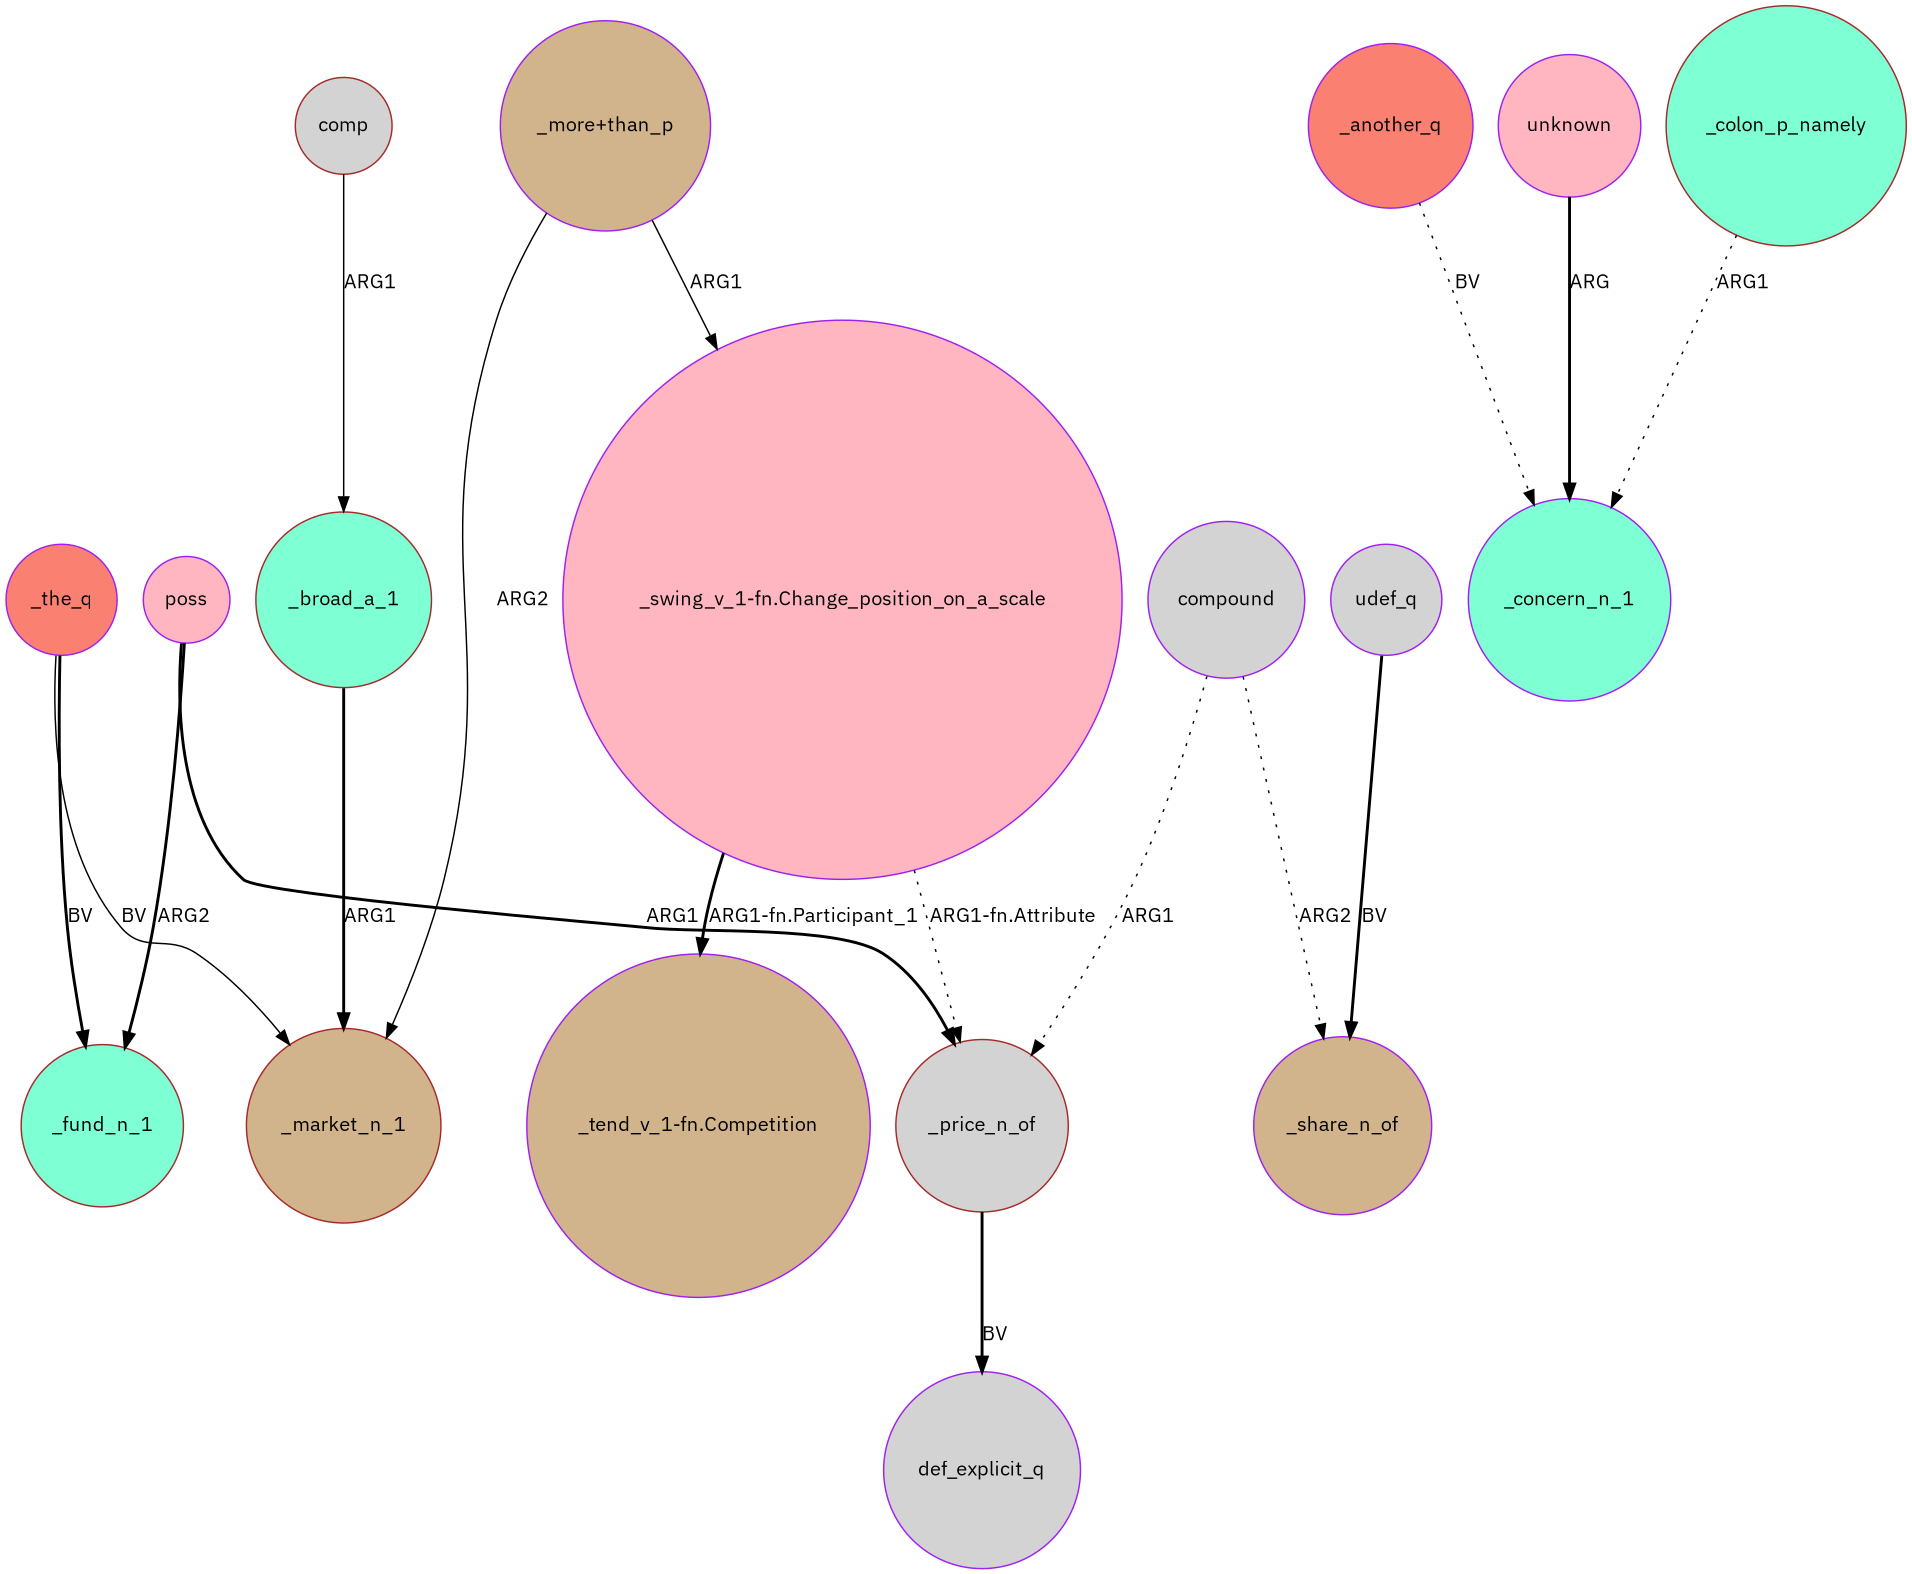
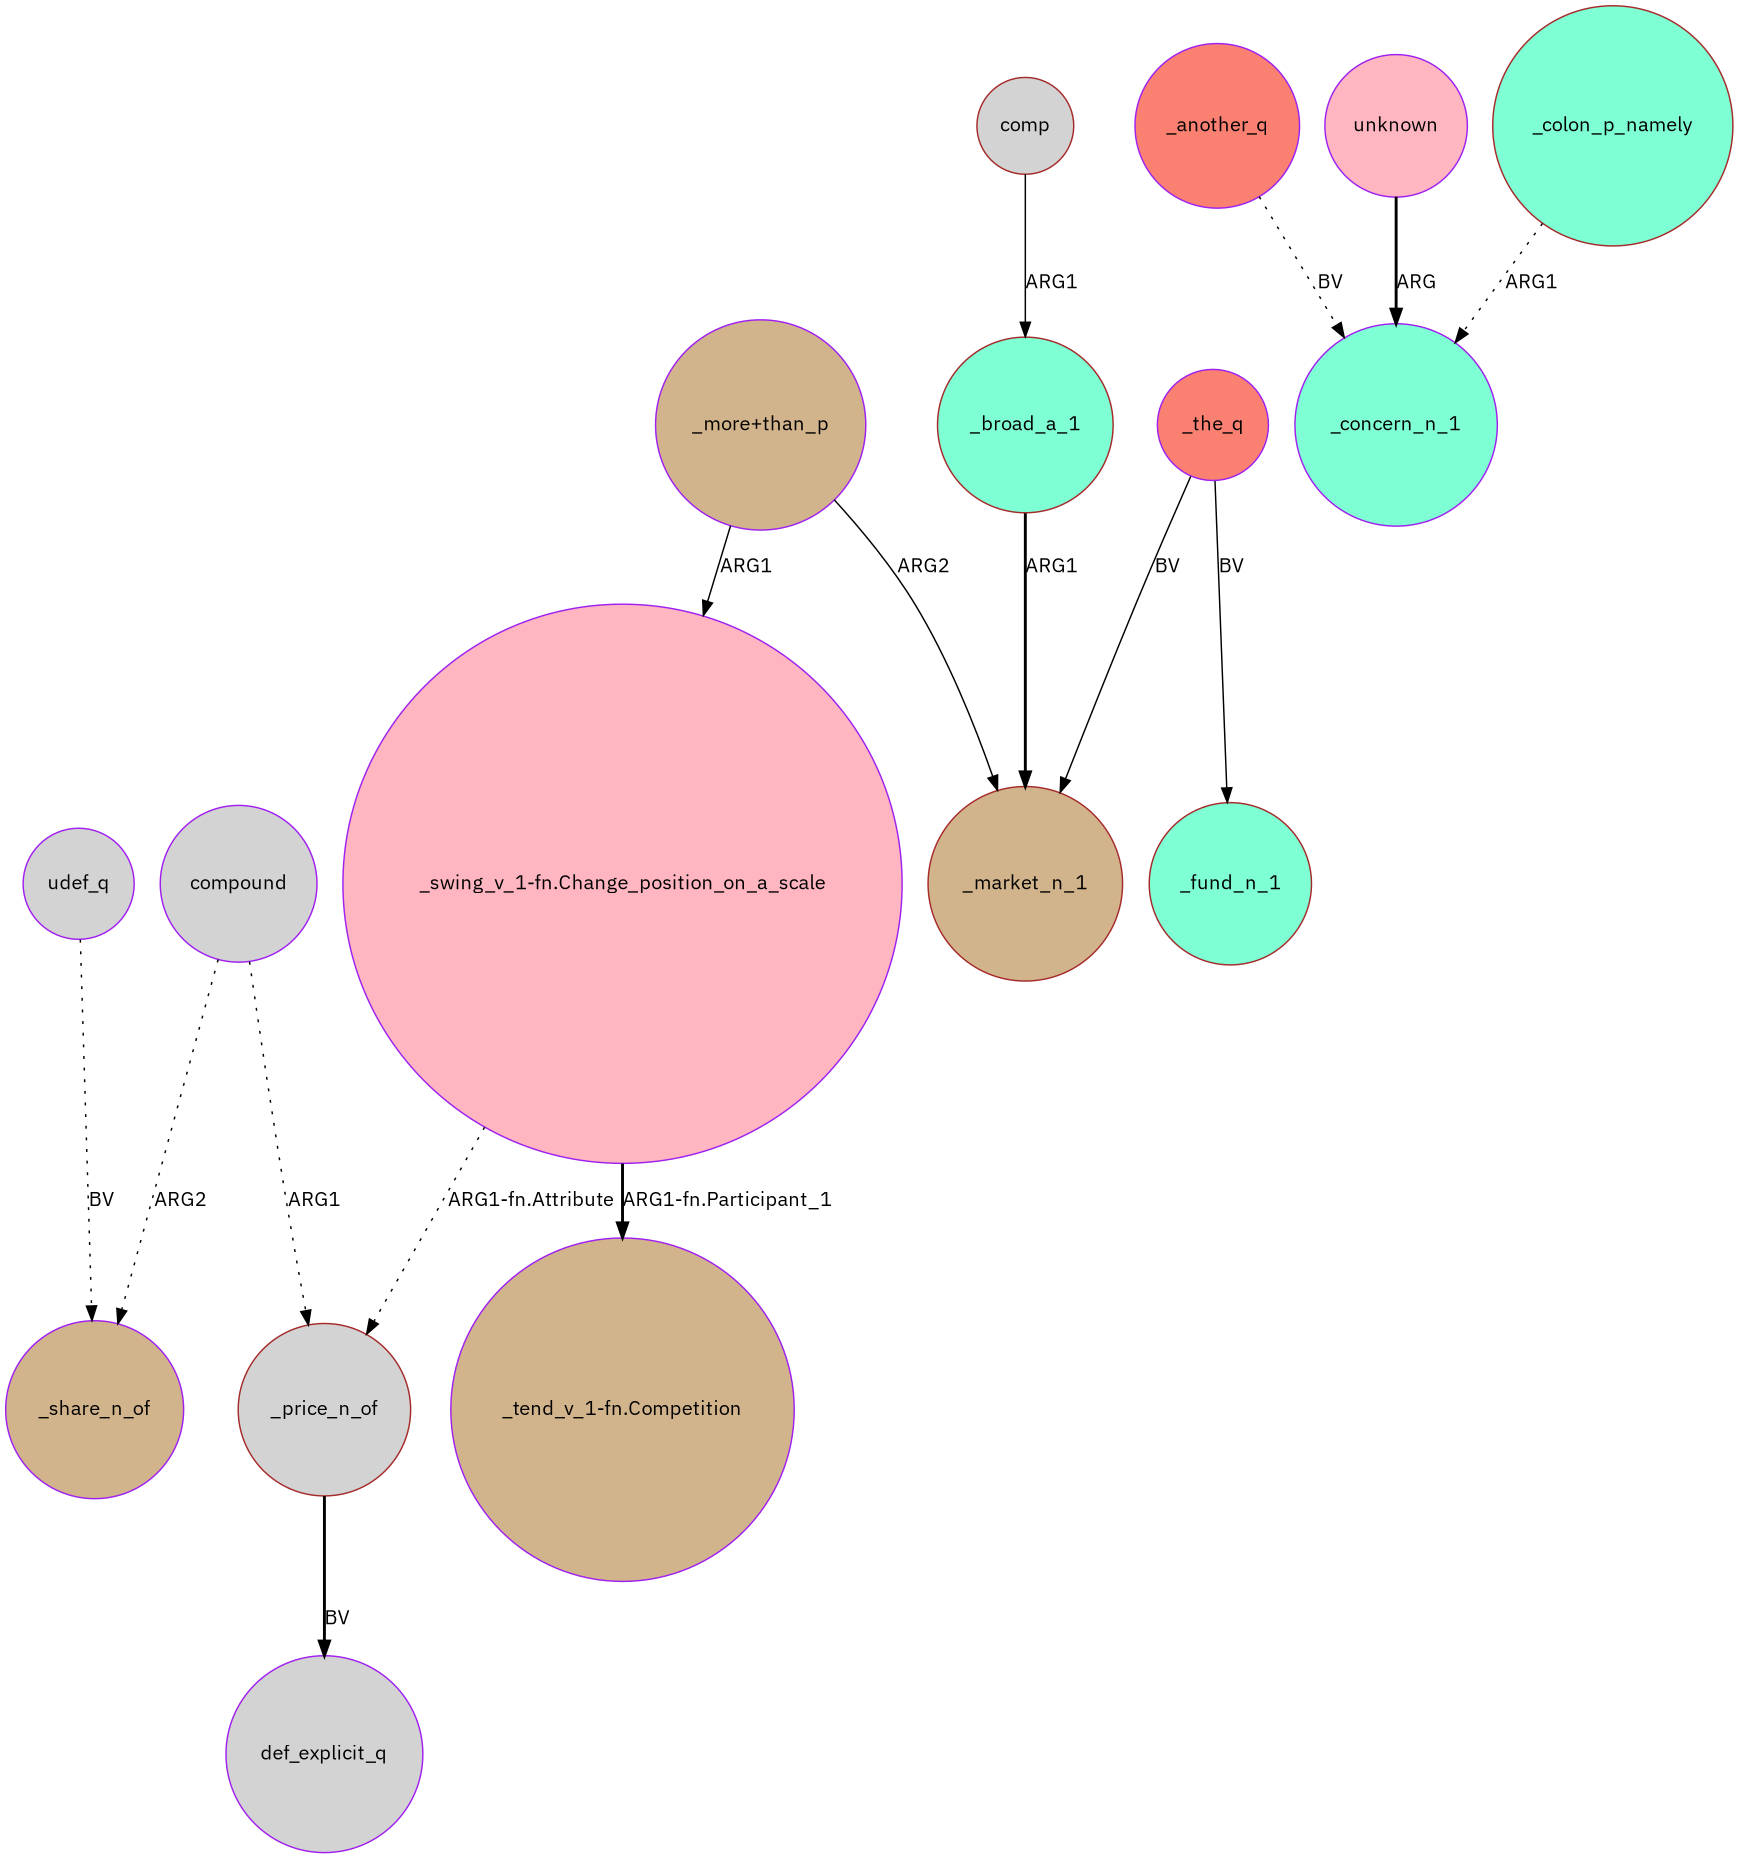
(187, 600) -> none
(1367, 839) -> (86, 1123)
(62, 844) -> (1221, 634)
